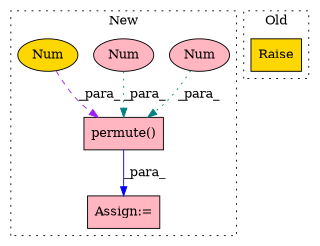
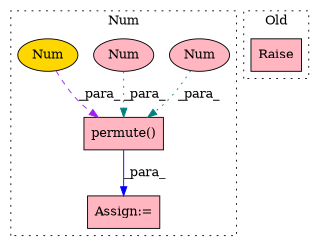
(124, 21) -> (124, 21)
(276, 55) -> (276, 55)
